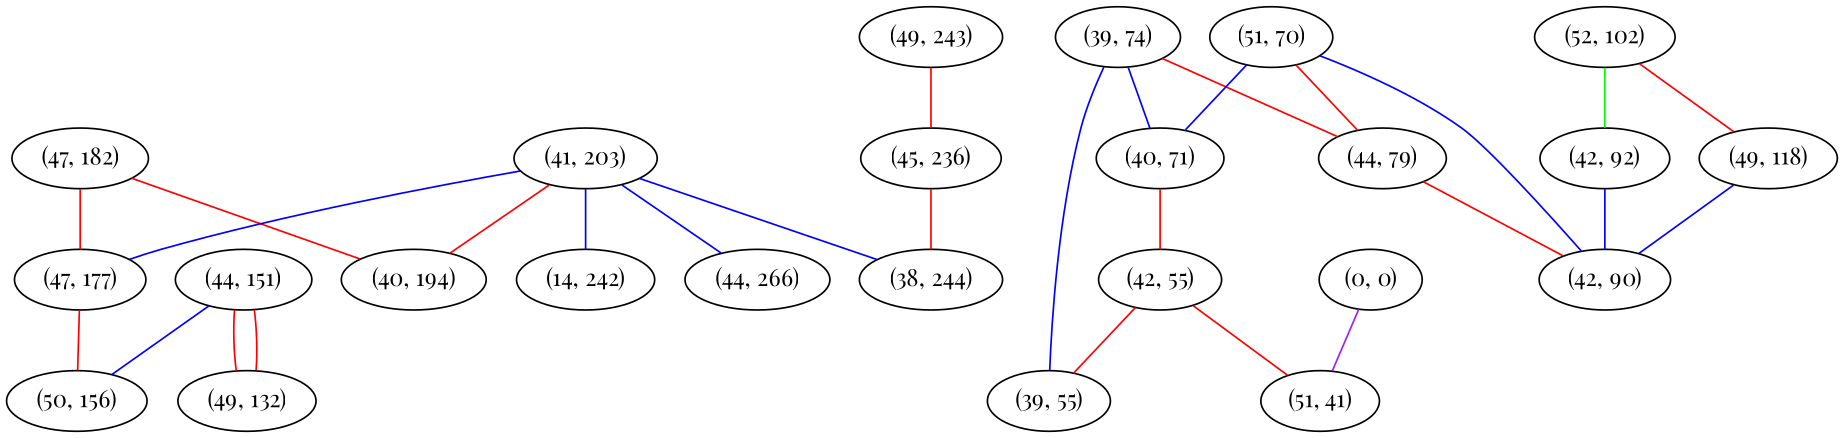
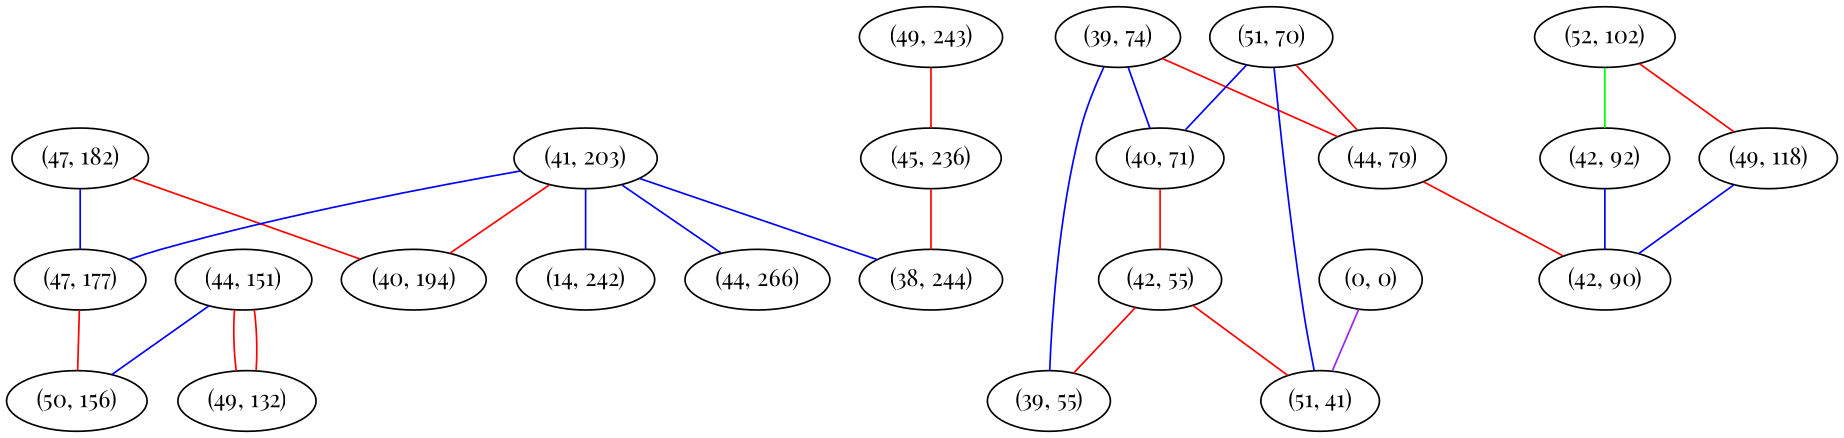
(1467, 132) -> (1291, 220)
(80, 219) -> (80, 219)
